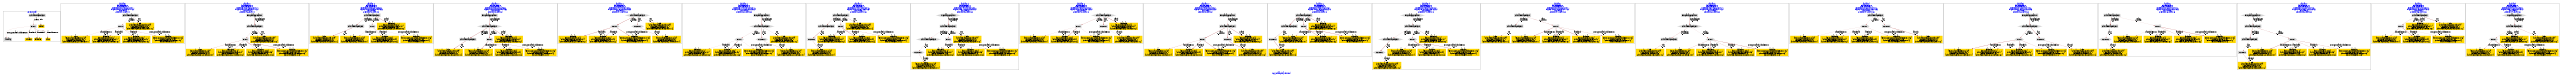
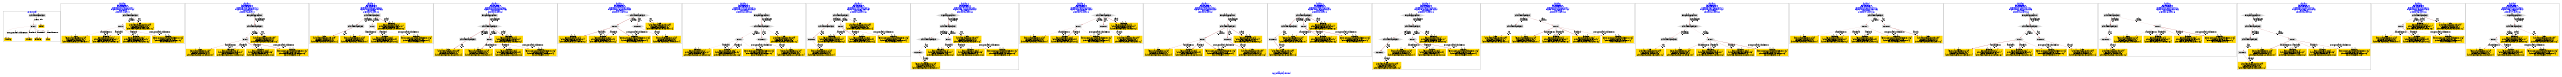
(8, 39) -> (8, 39)
